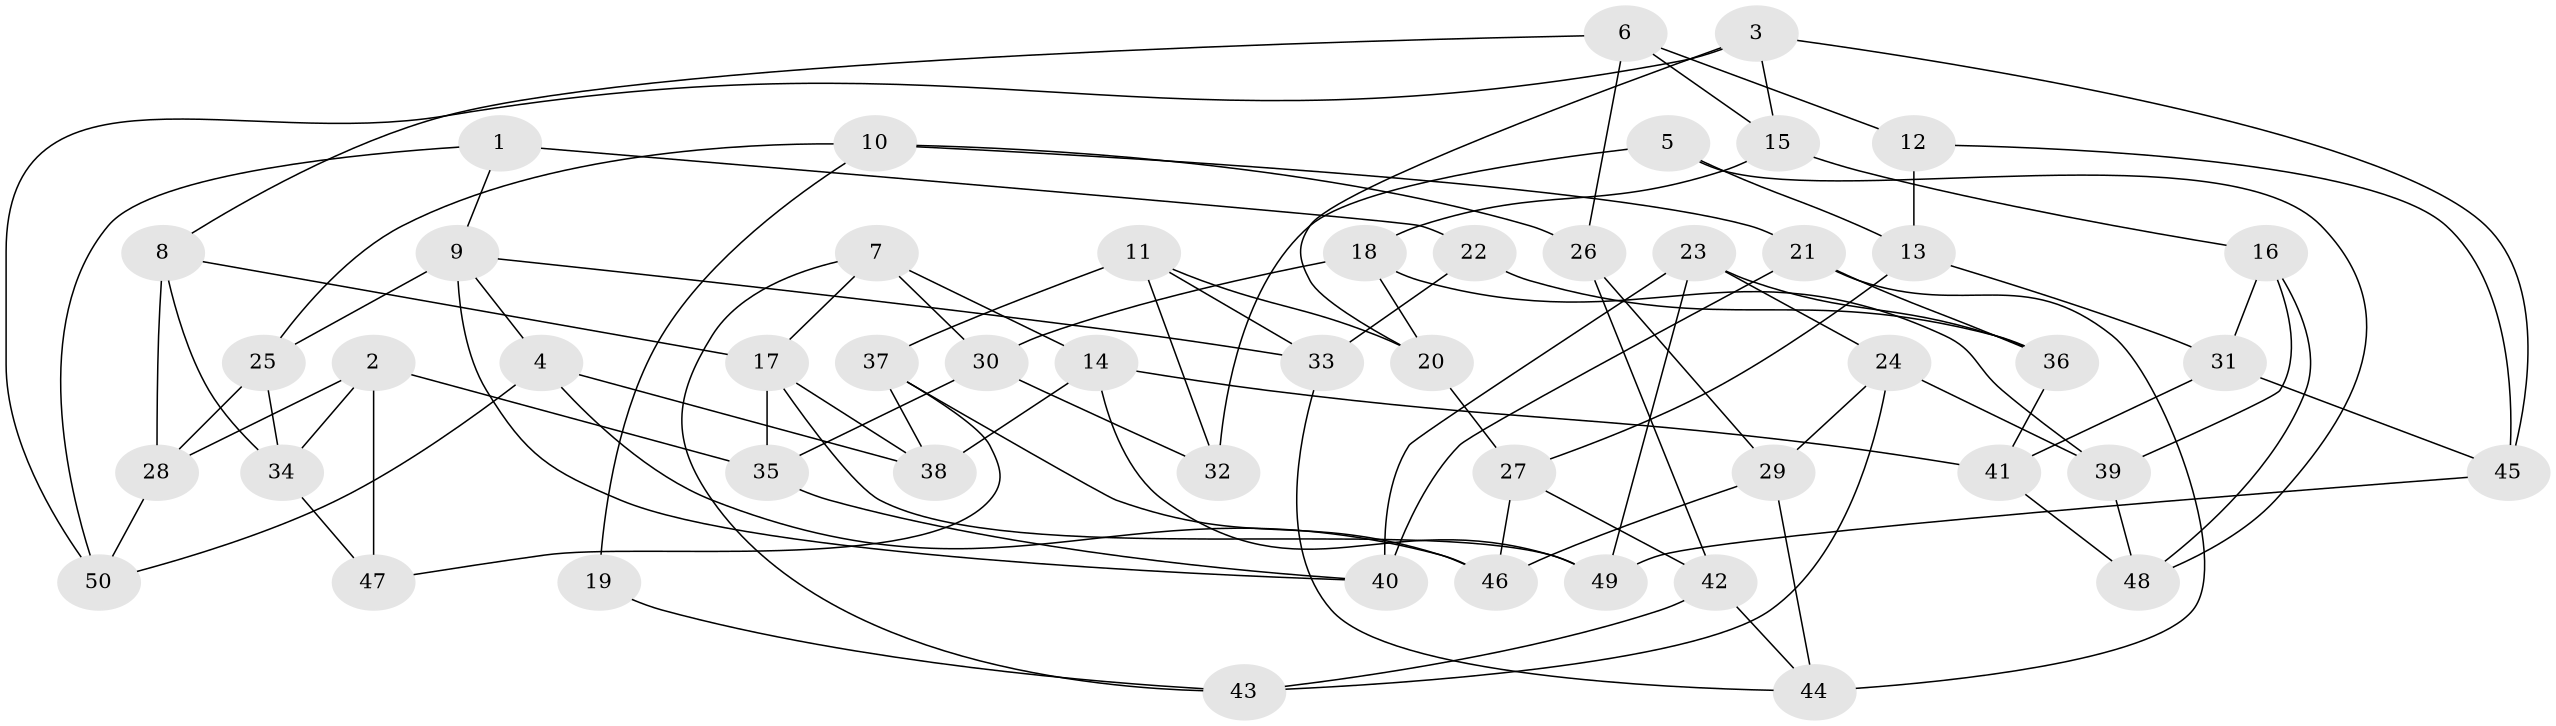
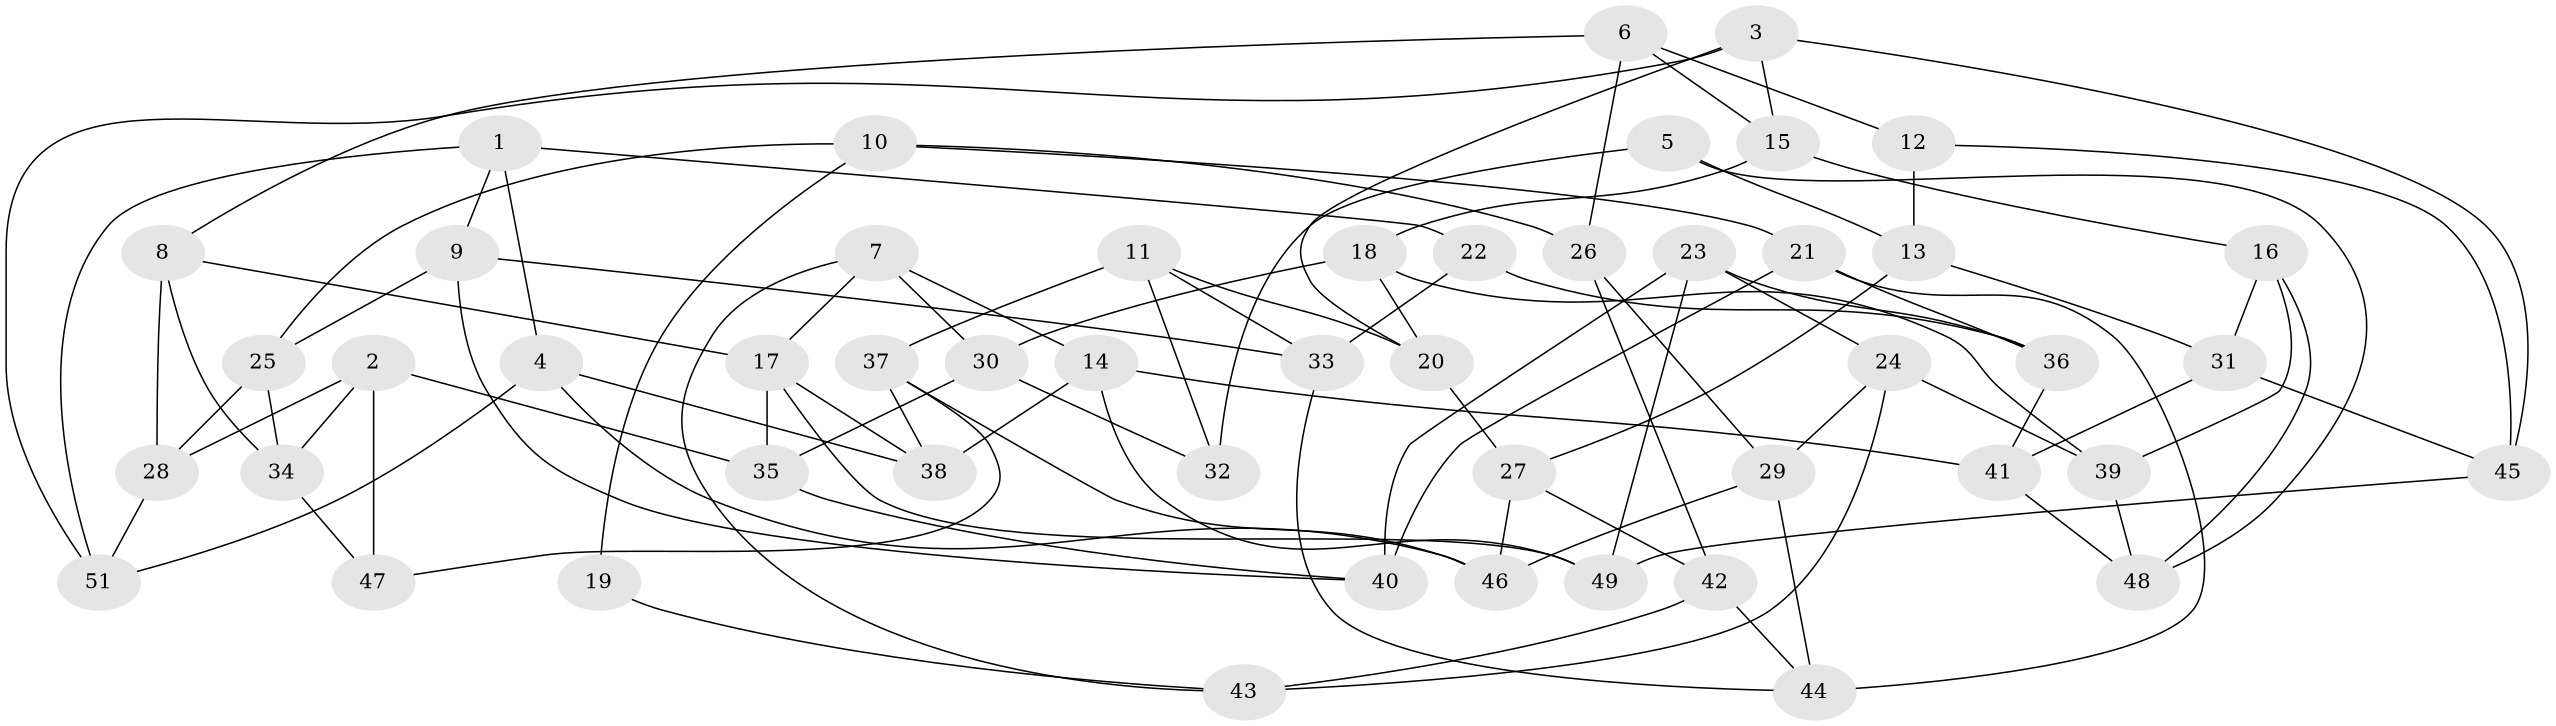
(496, 304) -> (520, 249)
(99, 583) -> (99, 583)
